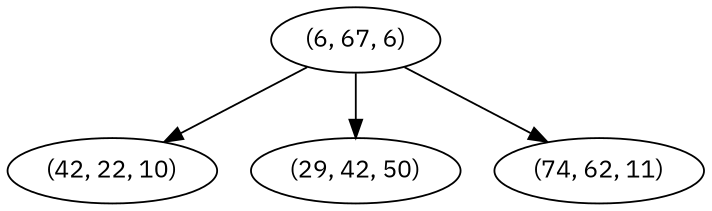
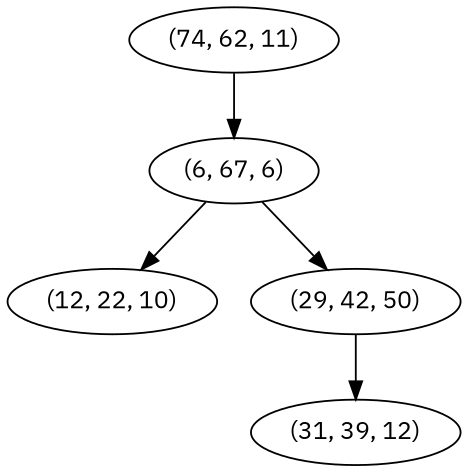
(468, 100) -> (234, 96)
(112, 171) -> (112, 302)
none -> (356, 432)
